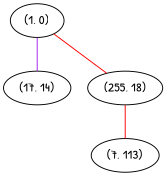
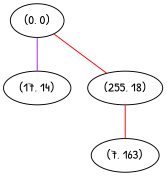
(37, 21) -> (37, 21)
(125, 155) -> (125, 155)
